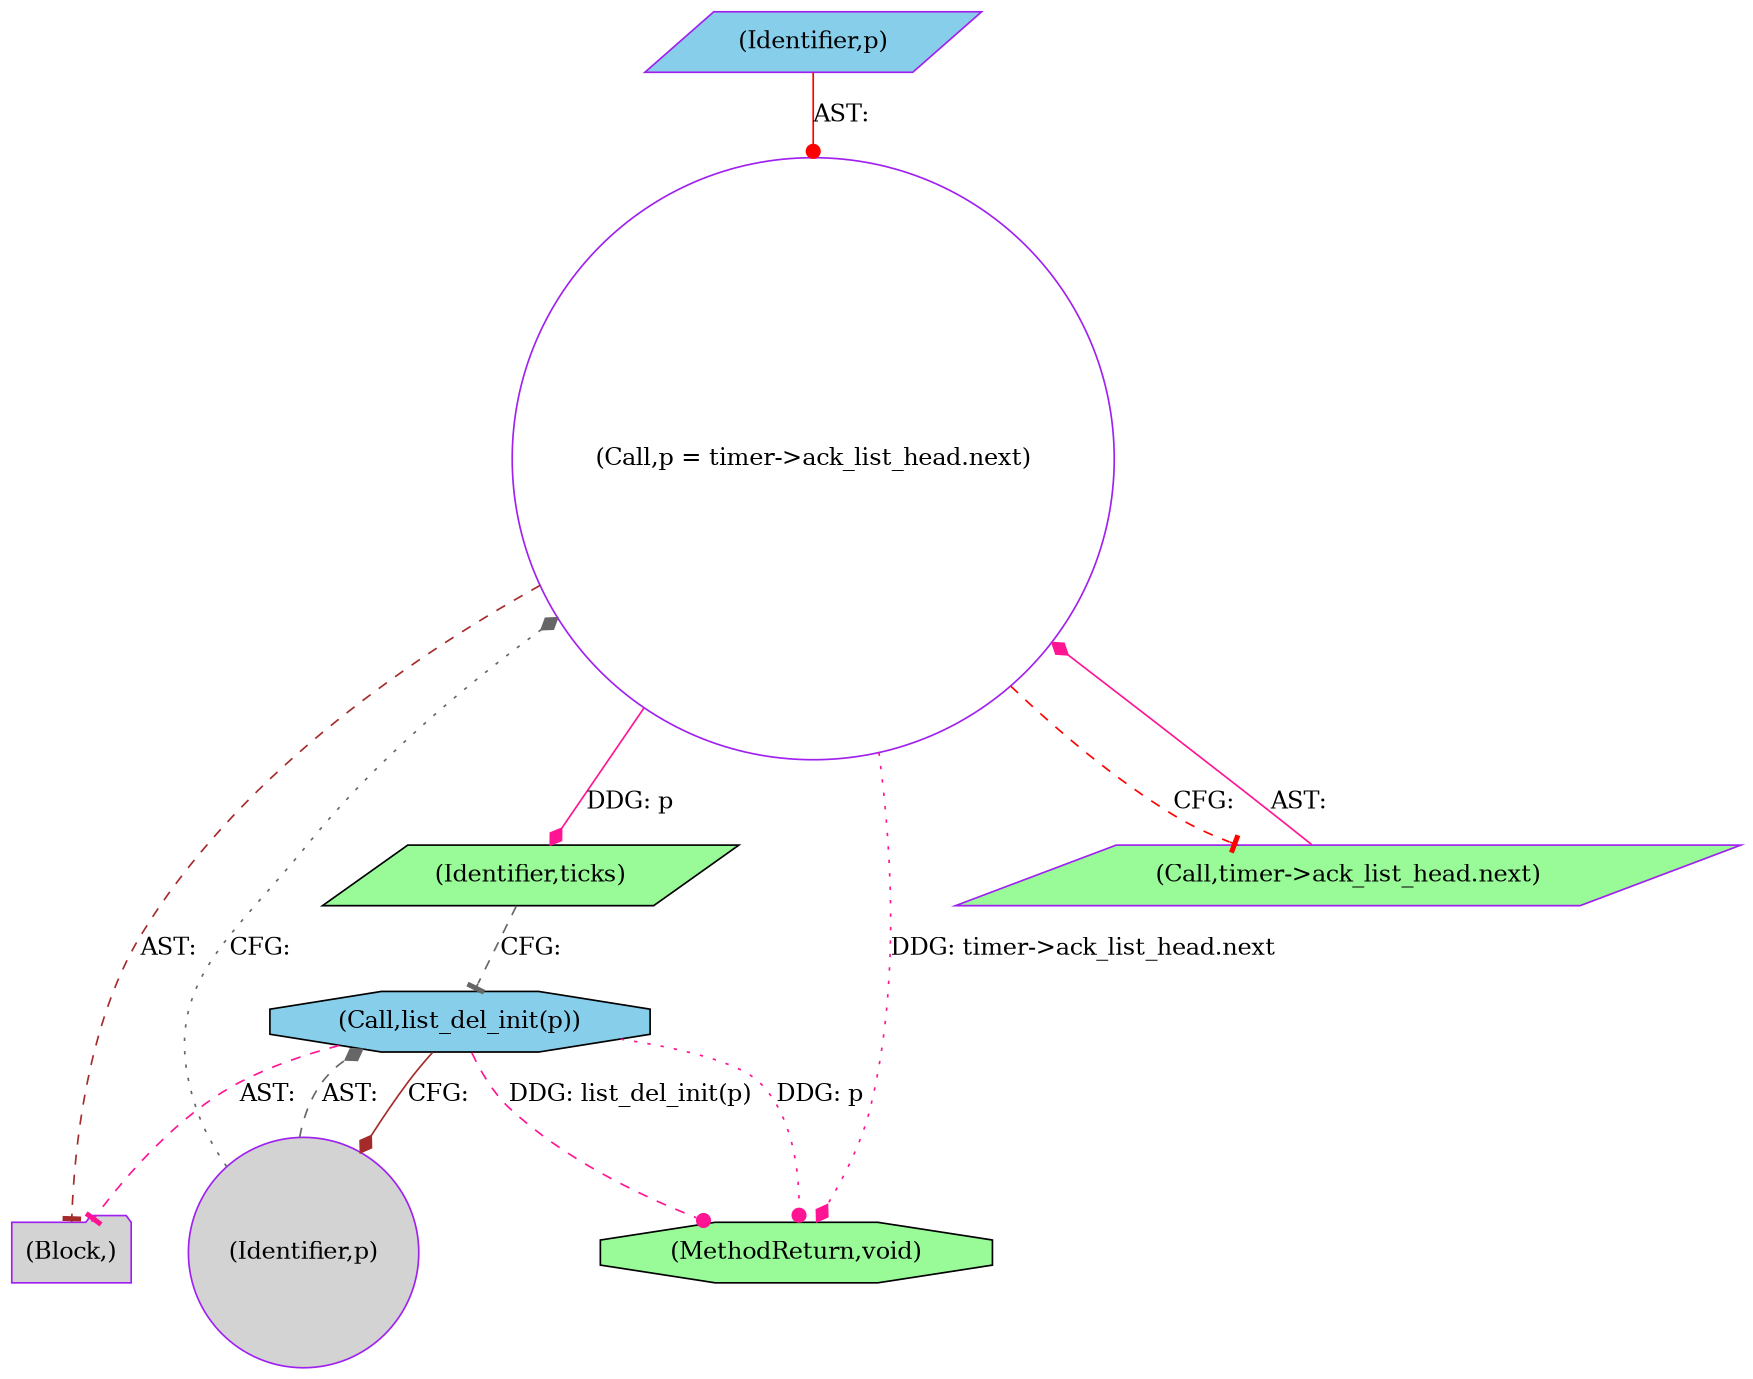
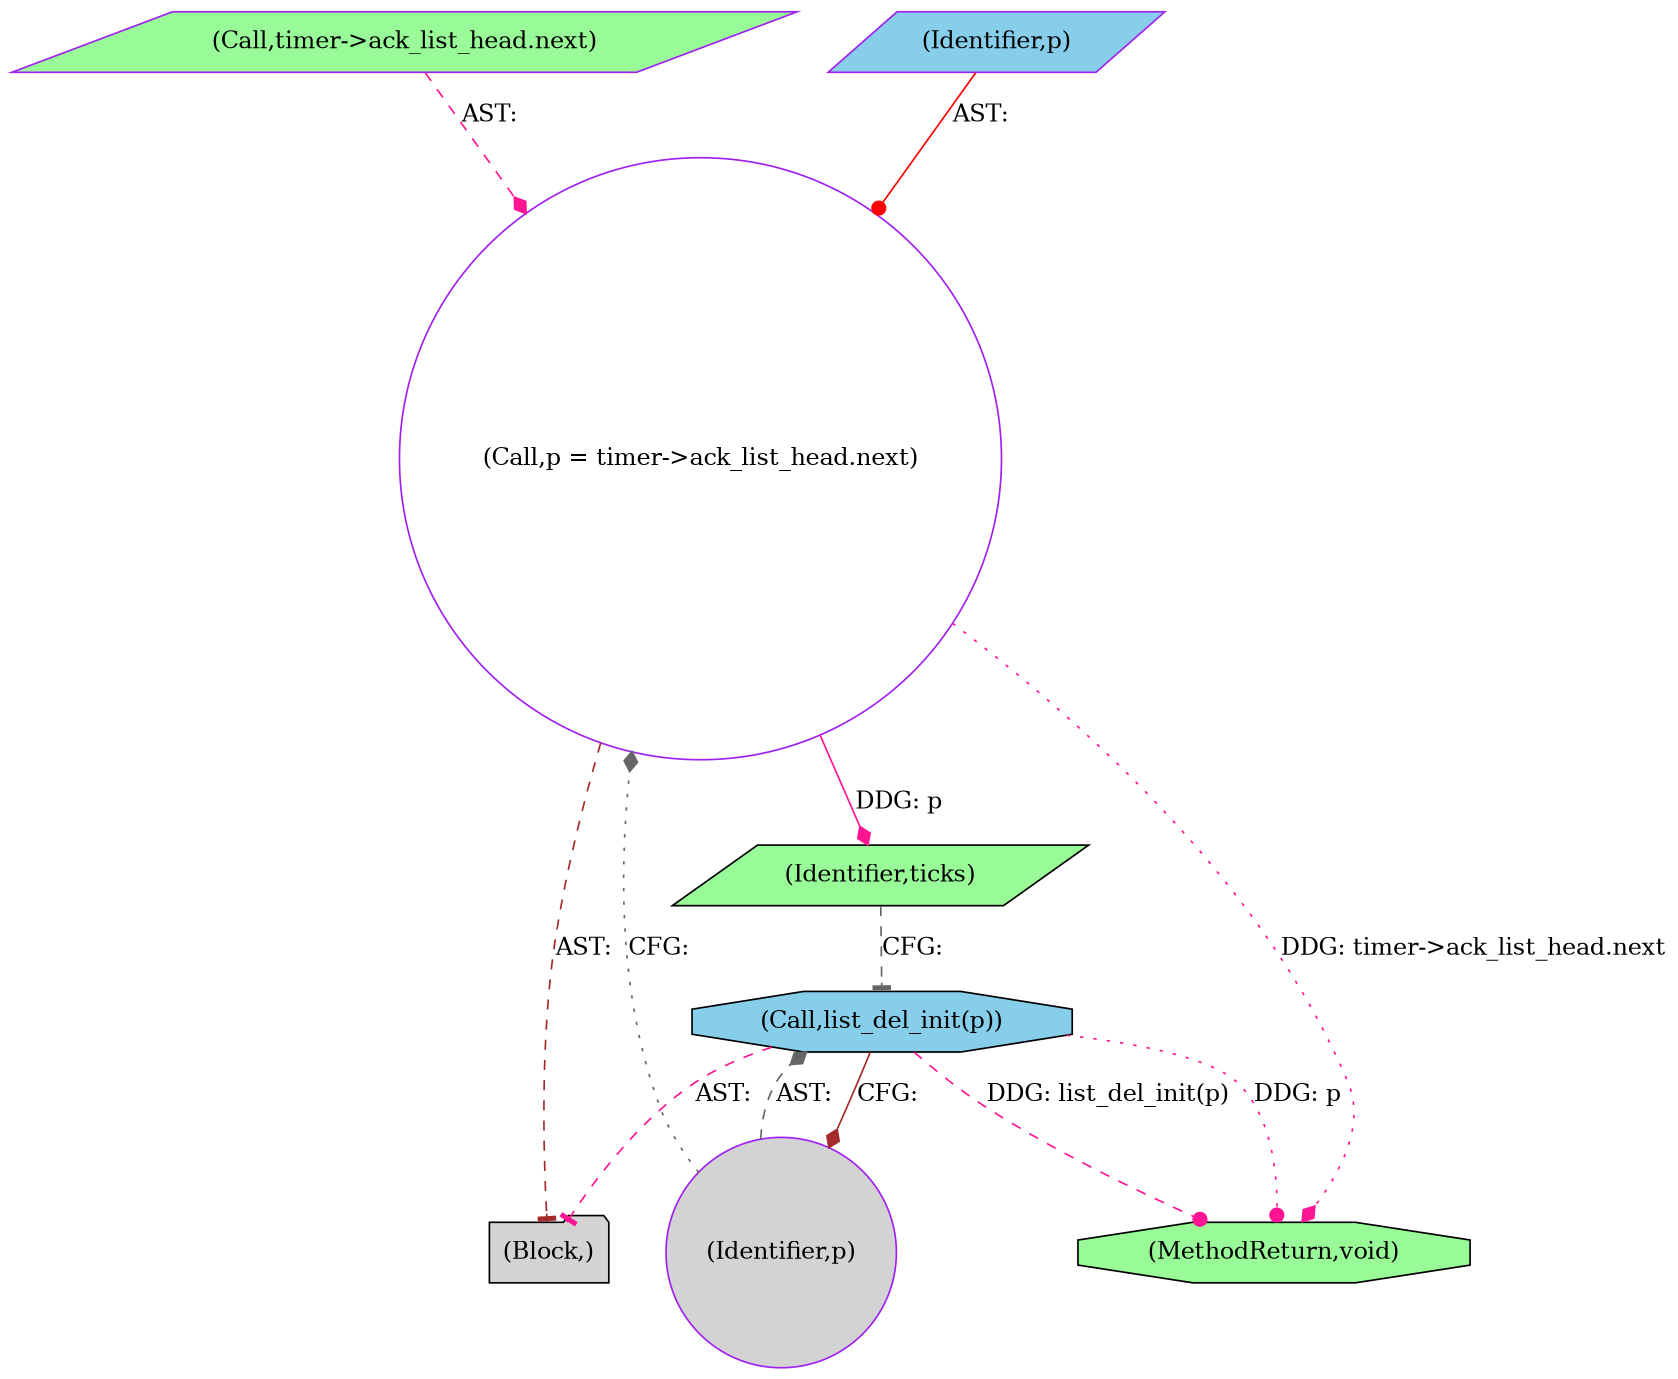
(1190, 749) -> (470, 135)
(1113, 774) -> none
(71, 1253) -> (549, 1253)
